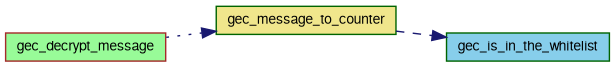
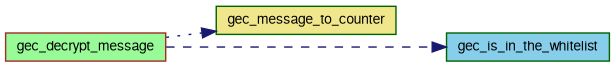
(414, 33) -> (299, 47)
